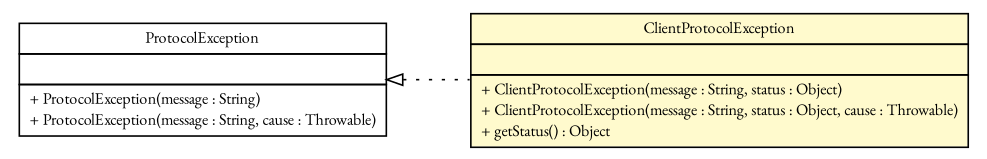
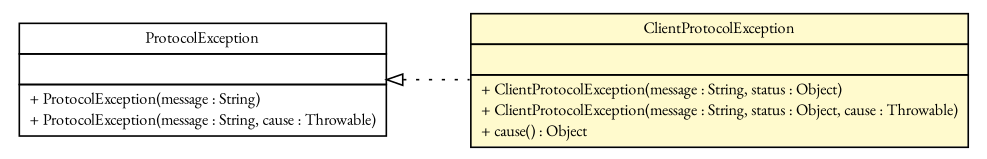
(546, 131) -> (534, 131)
